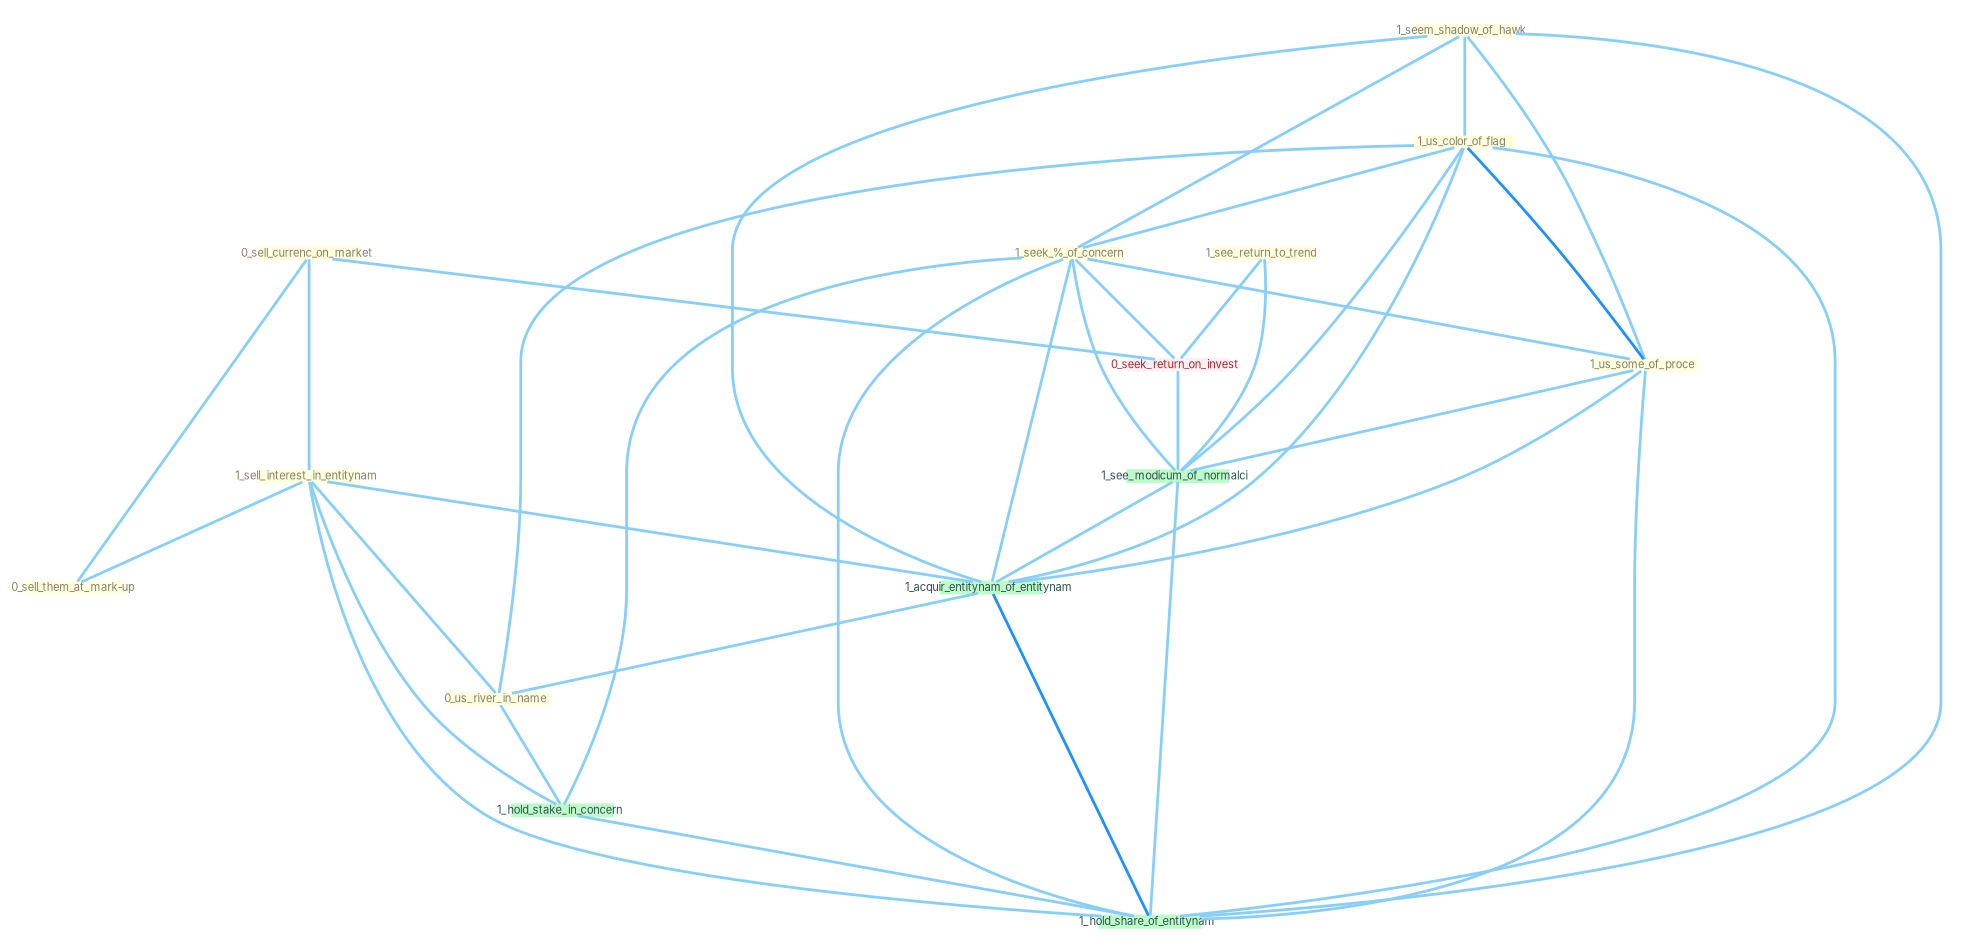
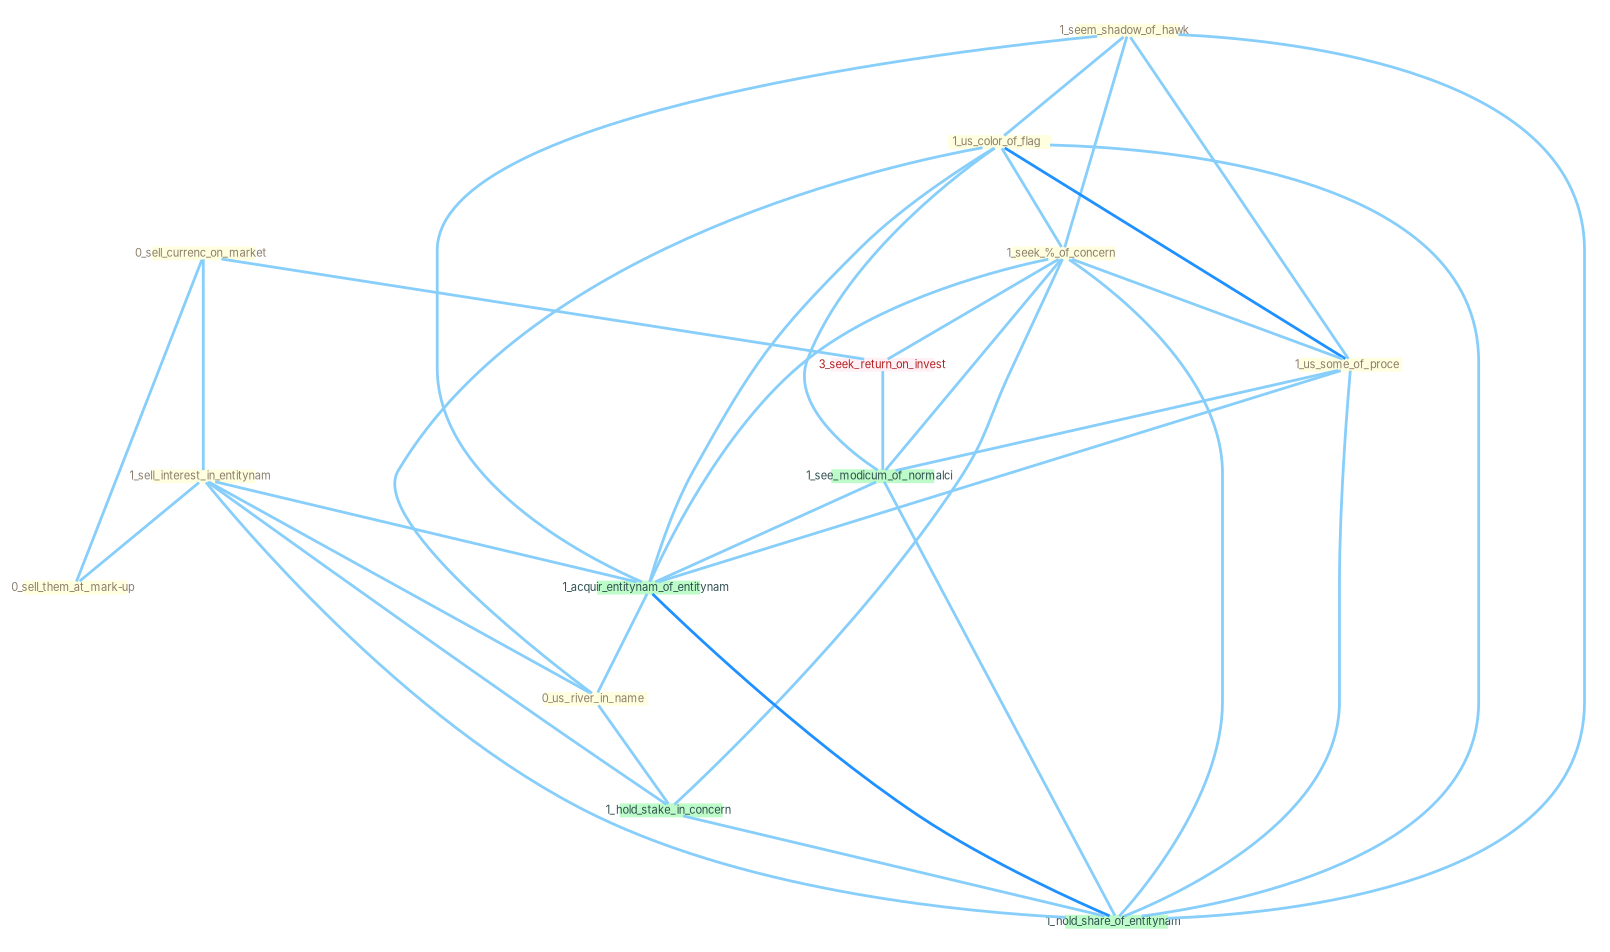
(1264, 253) -> none
(1178, 365) -> (883, 365)
